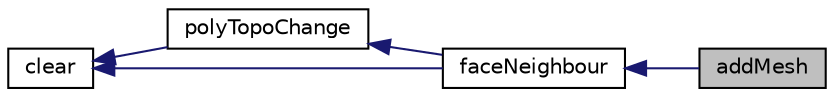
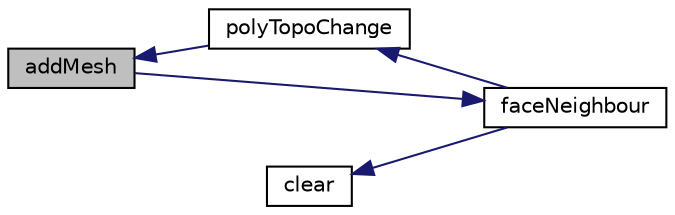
(141, 52) -> (182, 50)
